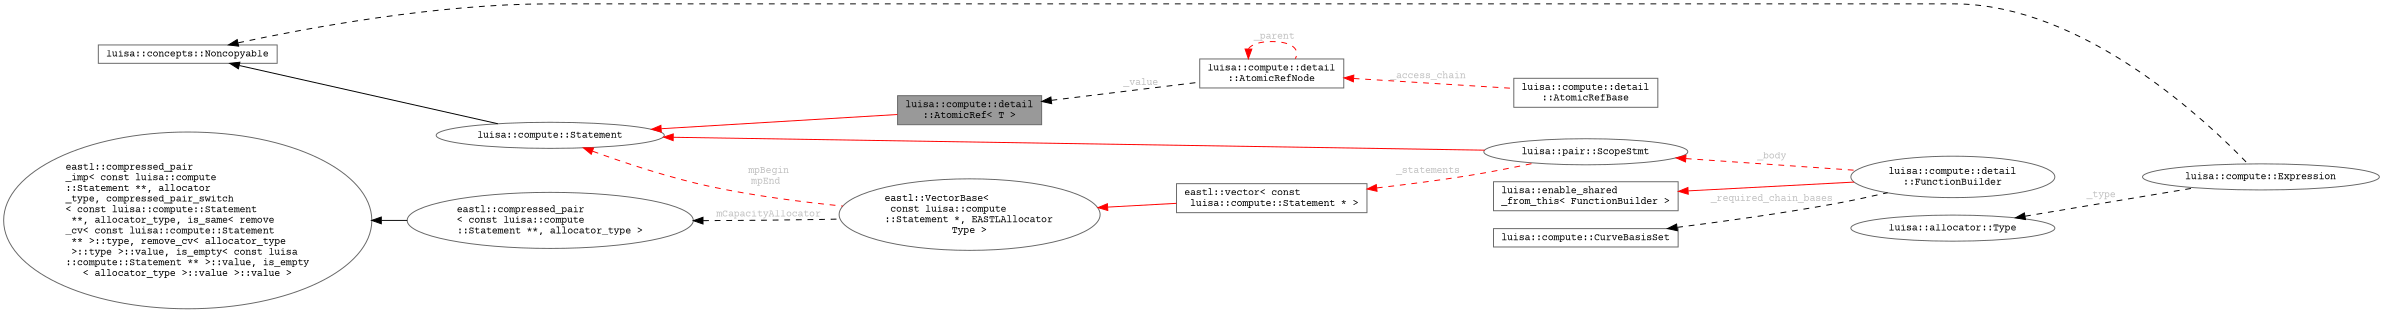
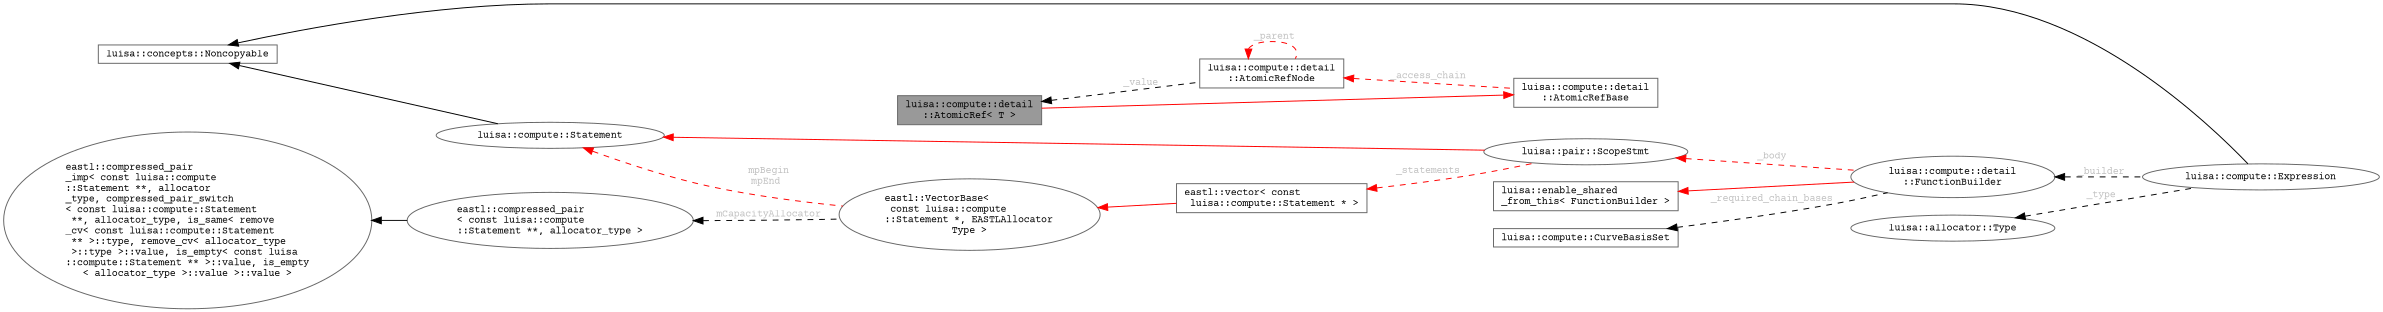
(1266, 4) -> (1266, 4)
(779, 122) -> (1273, 102)
none -> (2104, 177)
